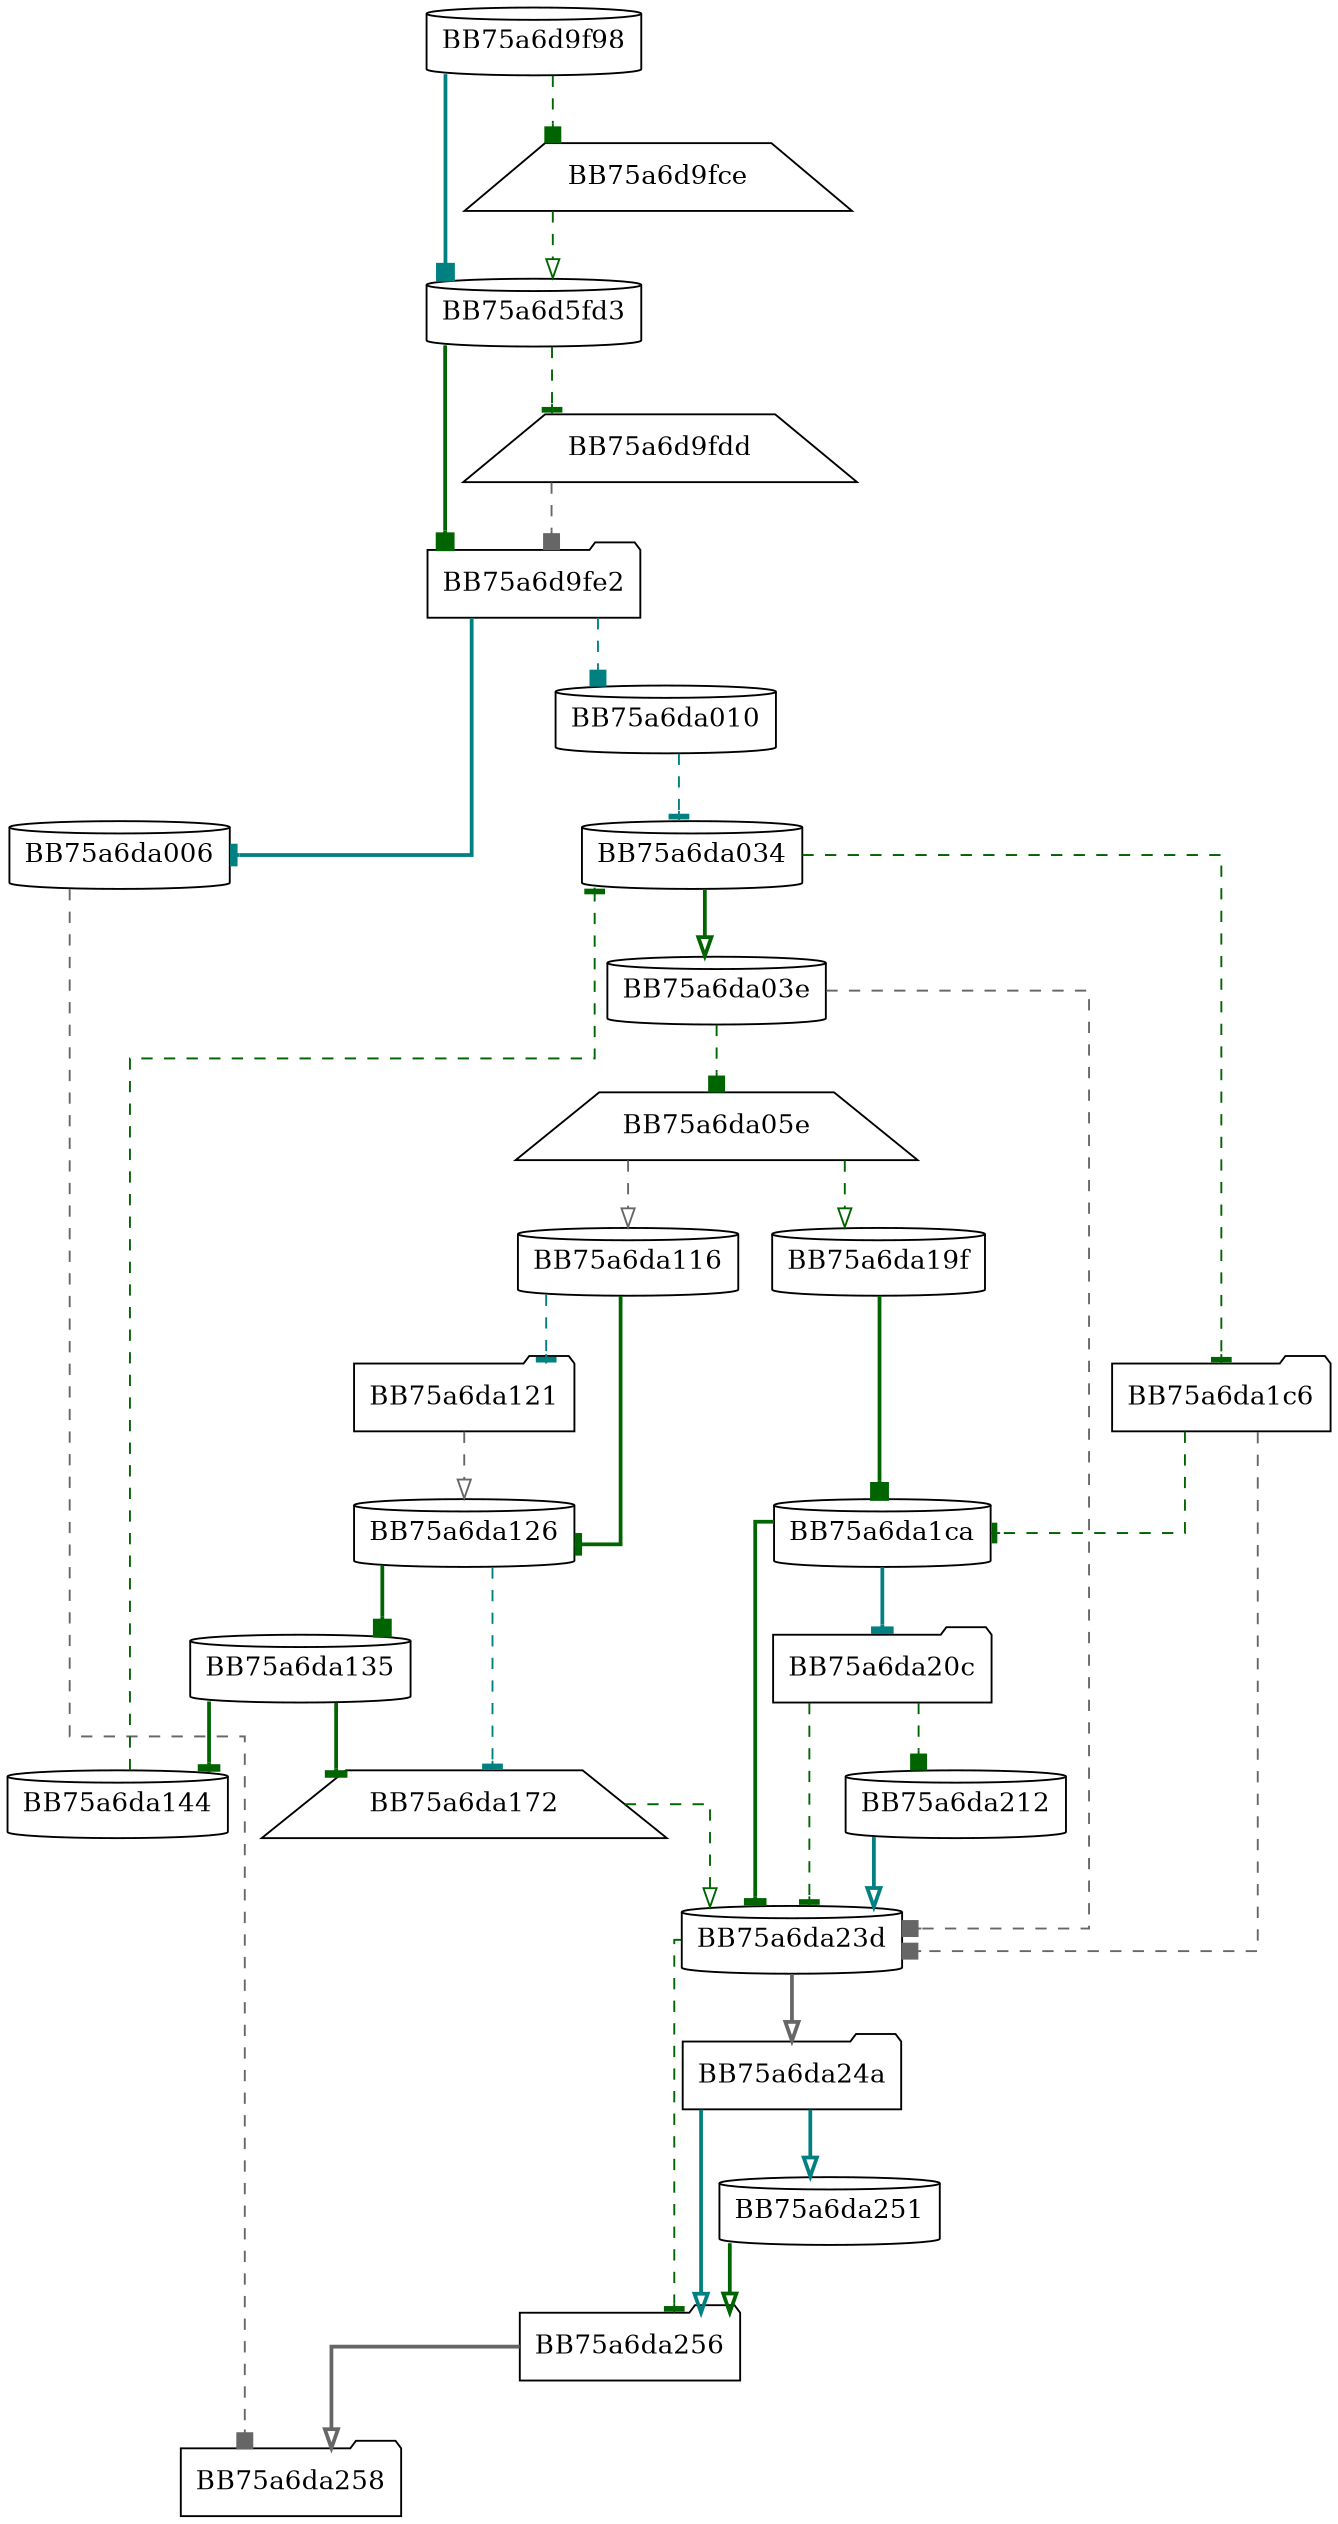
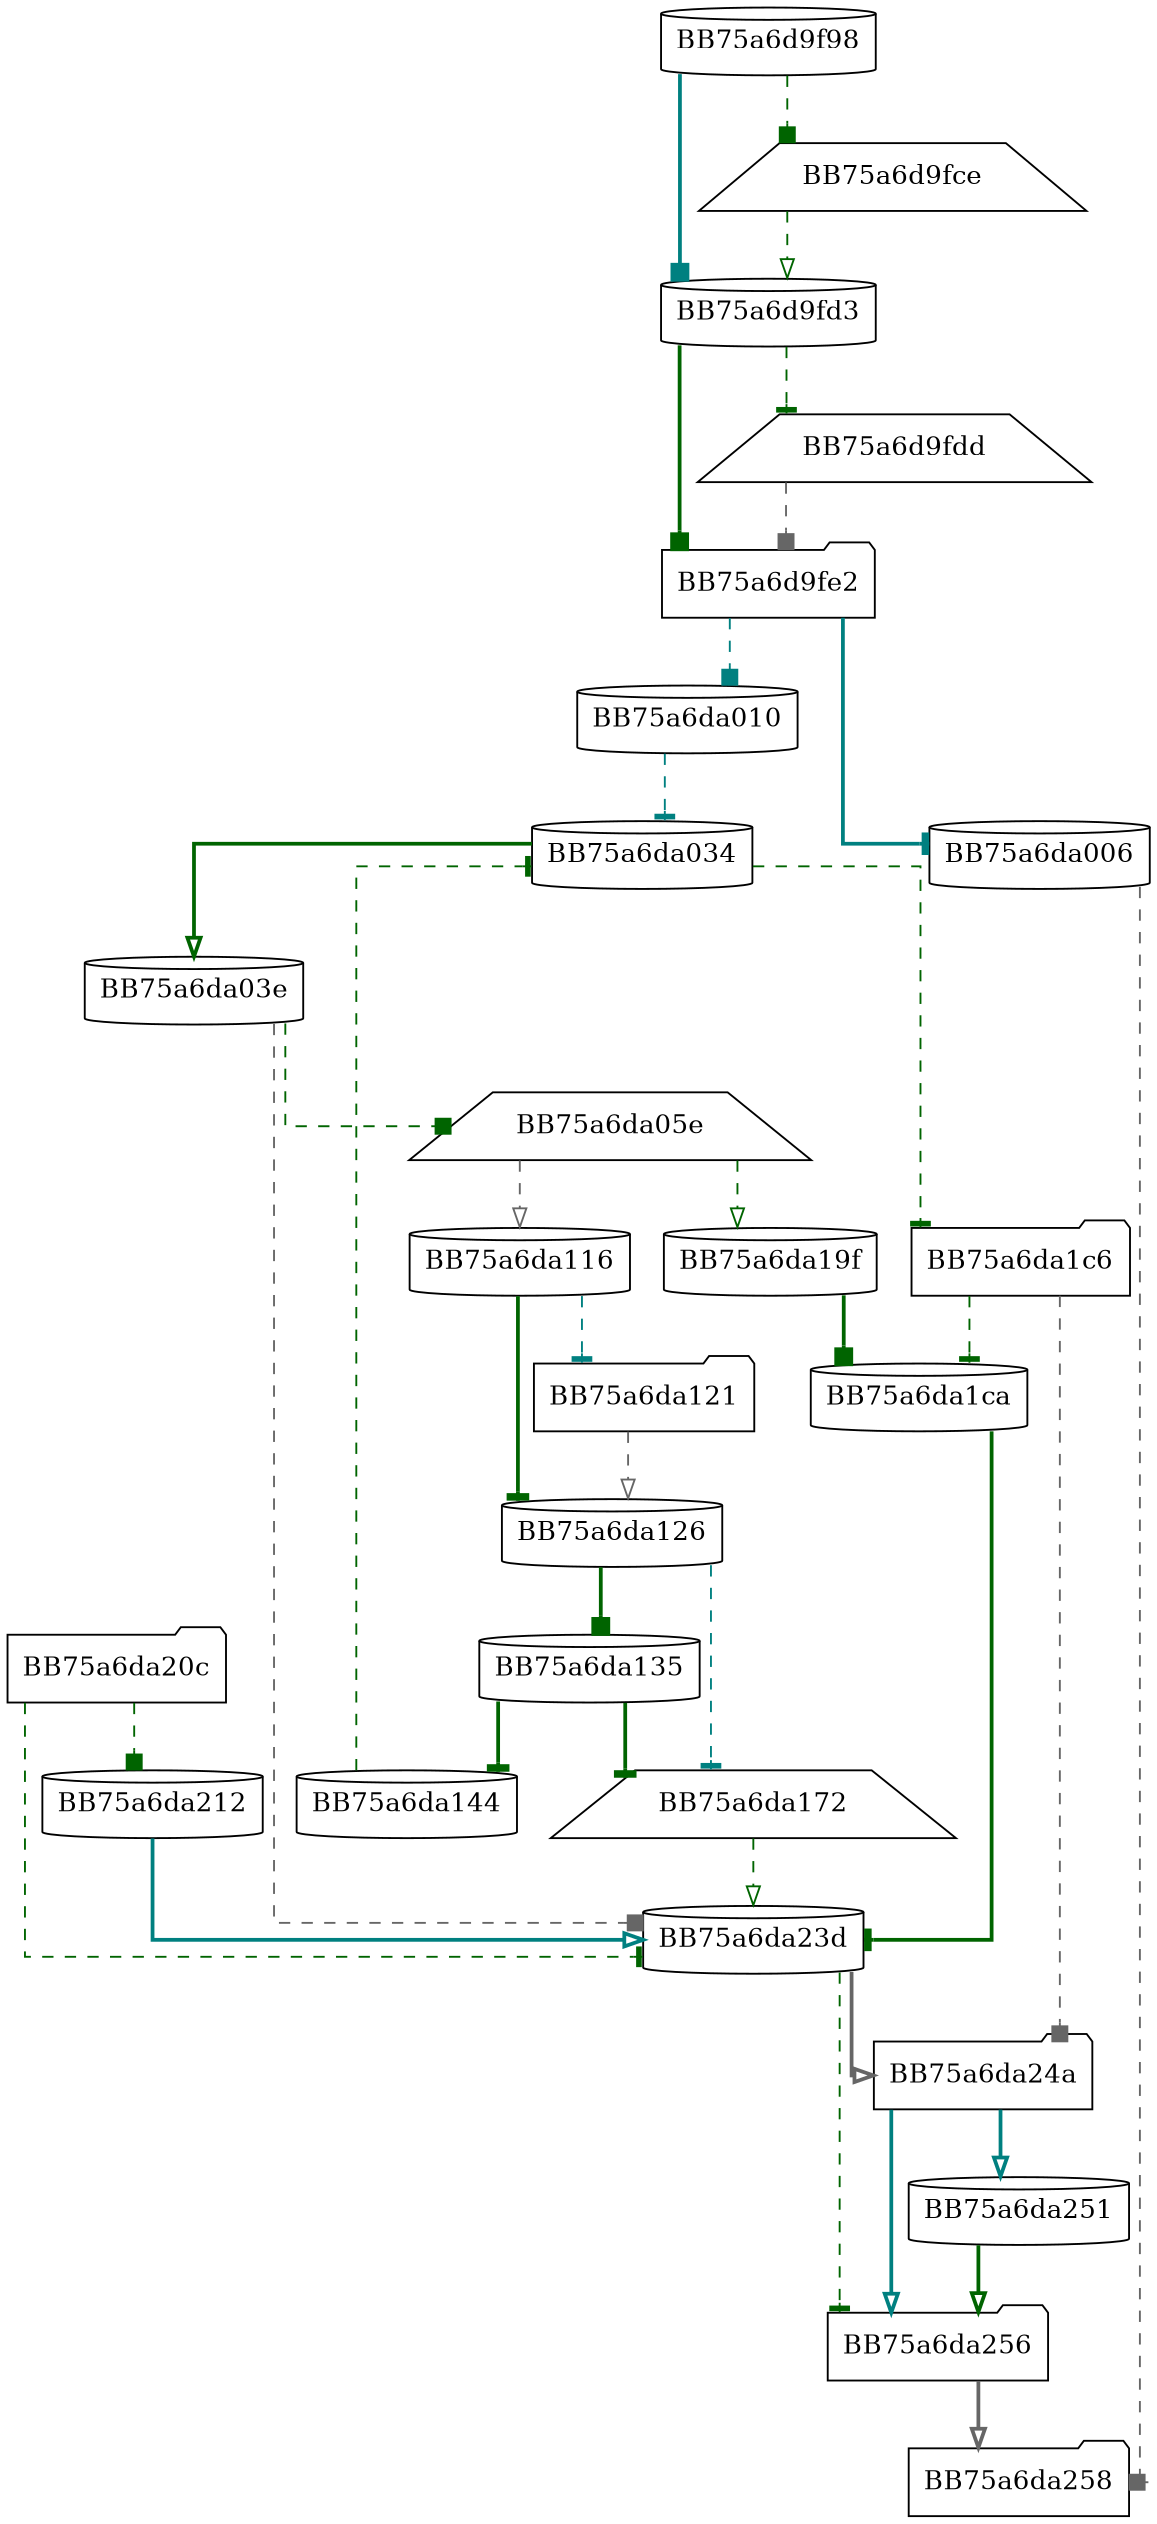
(534, 313) -> (768, 313)
(882, 1596) -> none
(1258, 1860) -> (1060, 1659)
